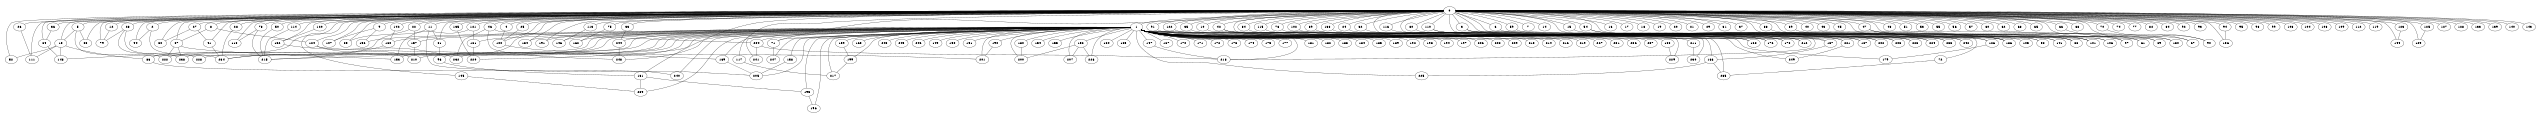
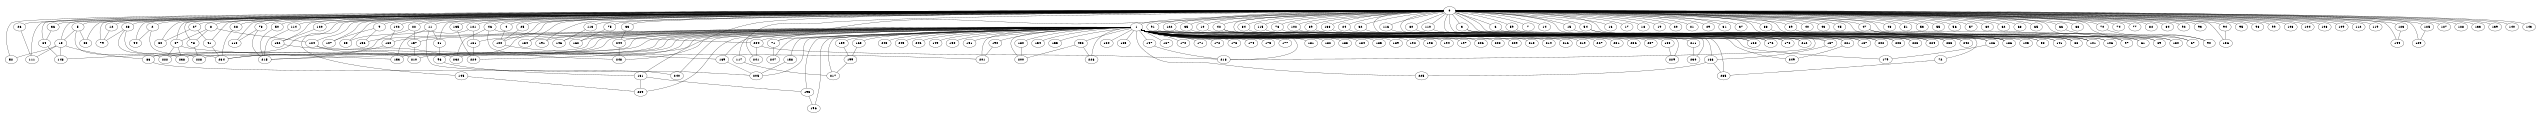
(989, 30) -> (855, 51)
(1727, 34) -> (1725, 38)
none -> (193, 43)
(1081, 43) -> (1081, 43)
(1070, 60) -> none
